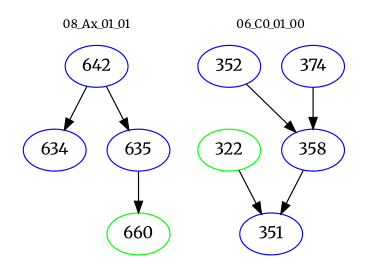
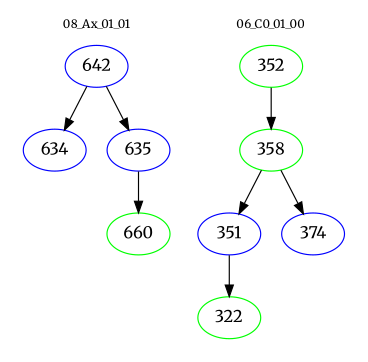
(229, 66) -> (271, 66)
(313, 103) -> (289, 187)
(313, 150) -> (271, 150)
(248, 187) -> (229, 270)
